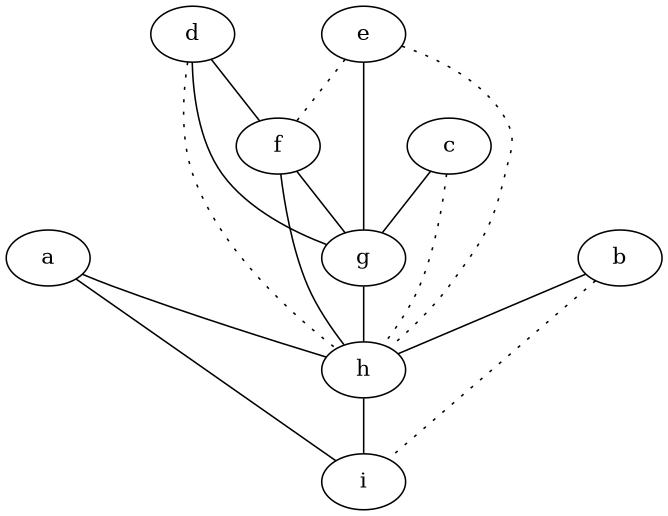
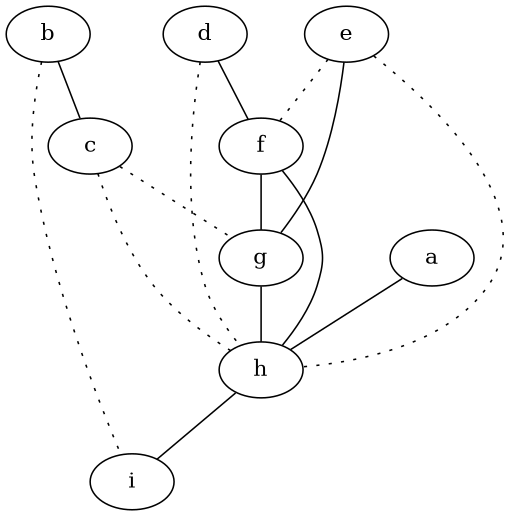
(225, 178) -> none
(406, 202) -> (176, 202)
(492, 314) -> (69, 90)
(206, 370) -> none
